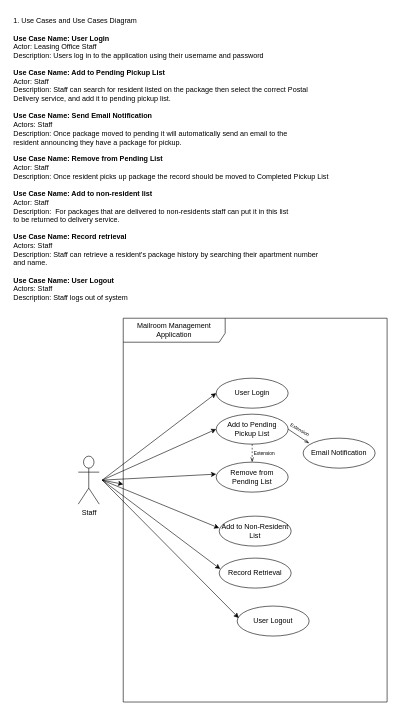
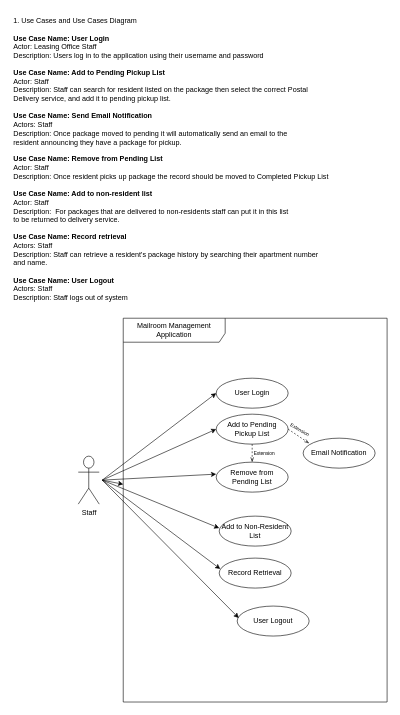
(297, 435) -> (297, 435)
